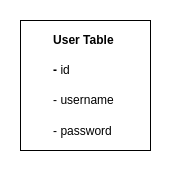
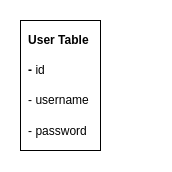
(86, 86) -> (61, 86)
